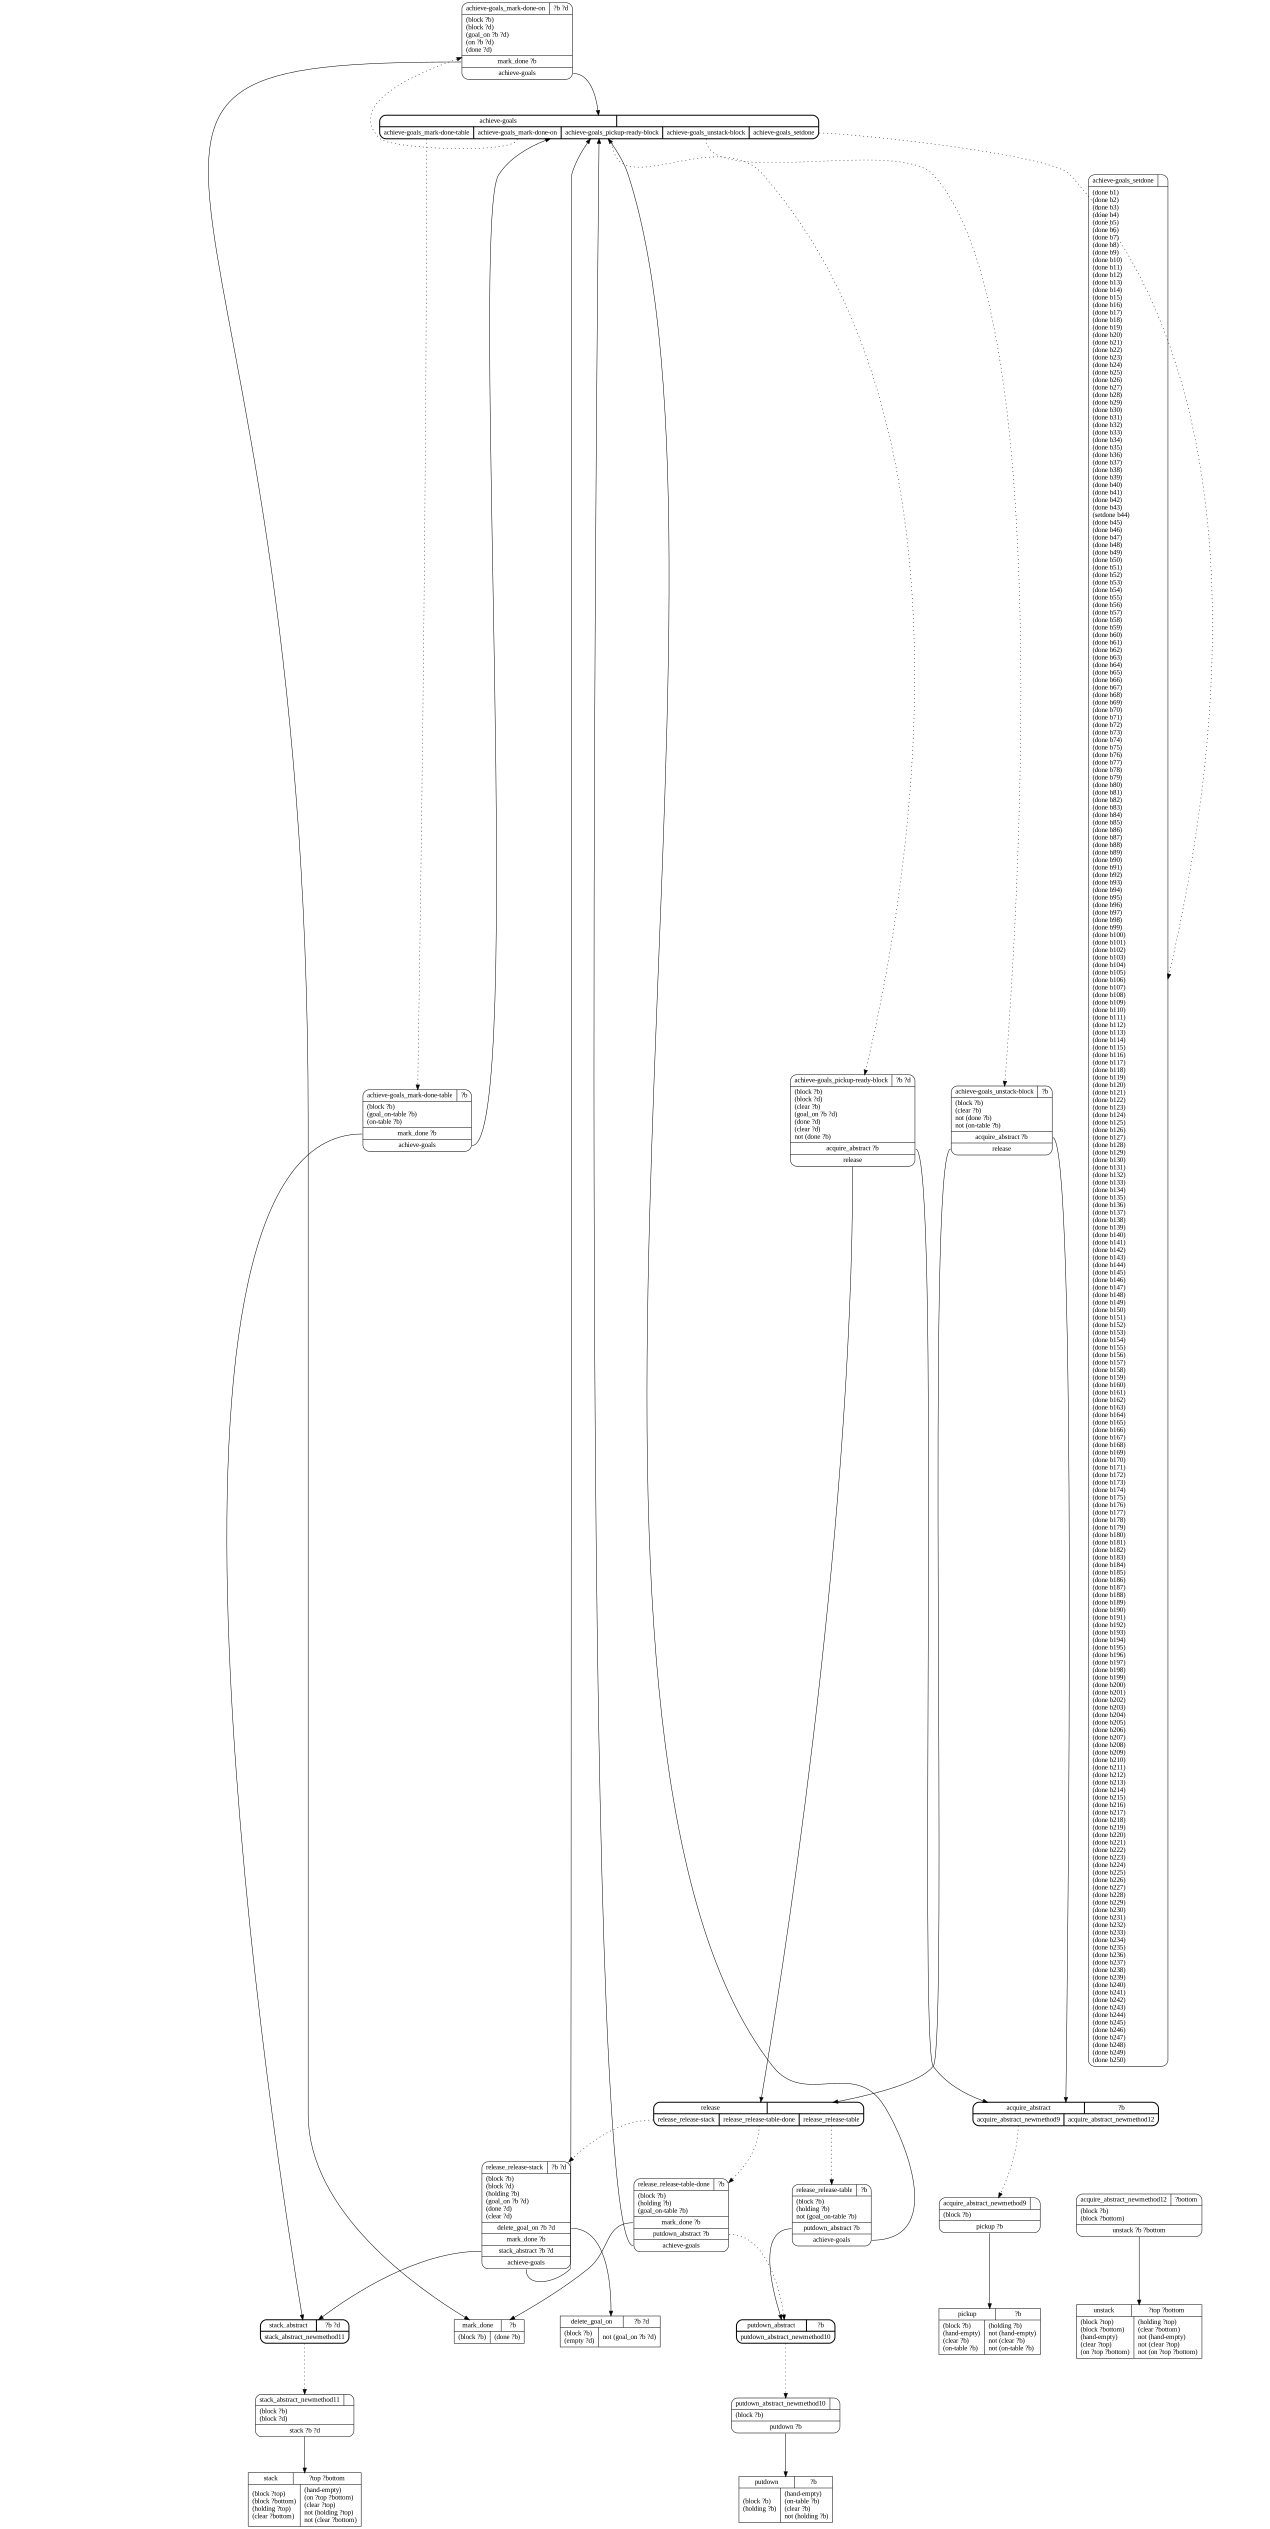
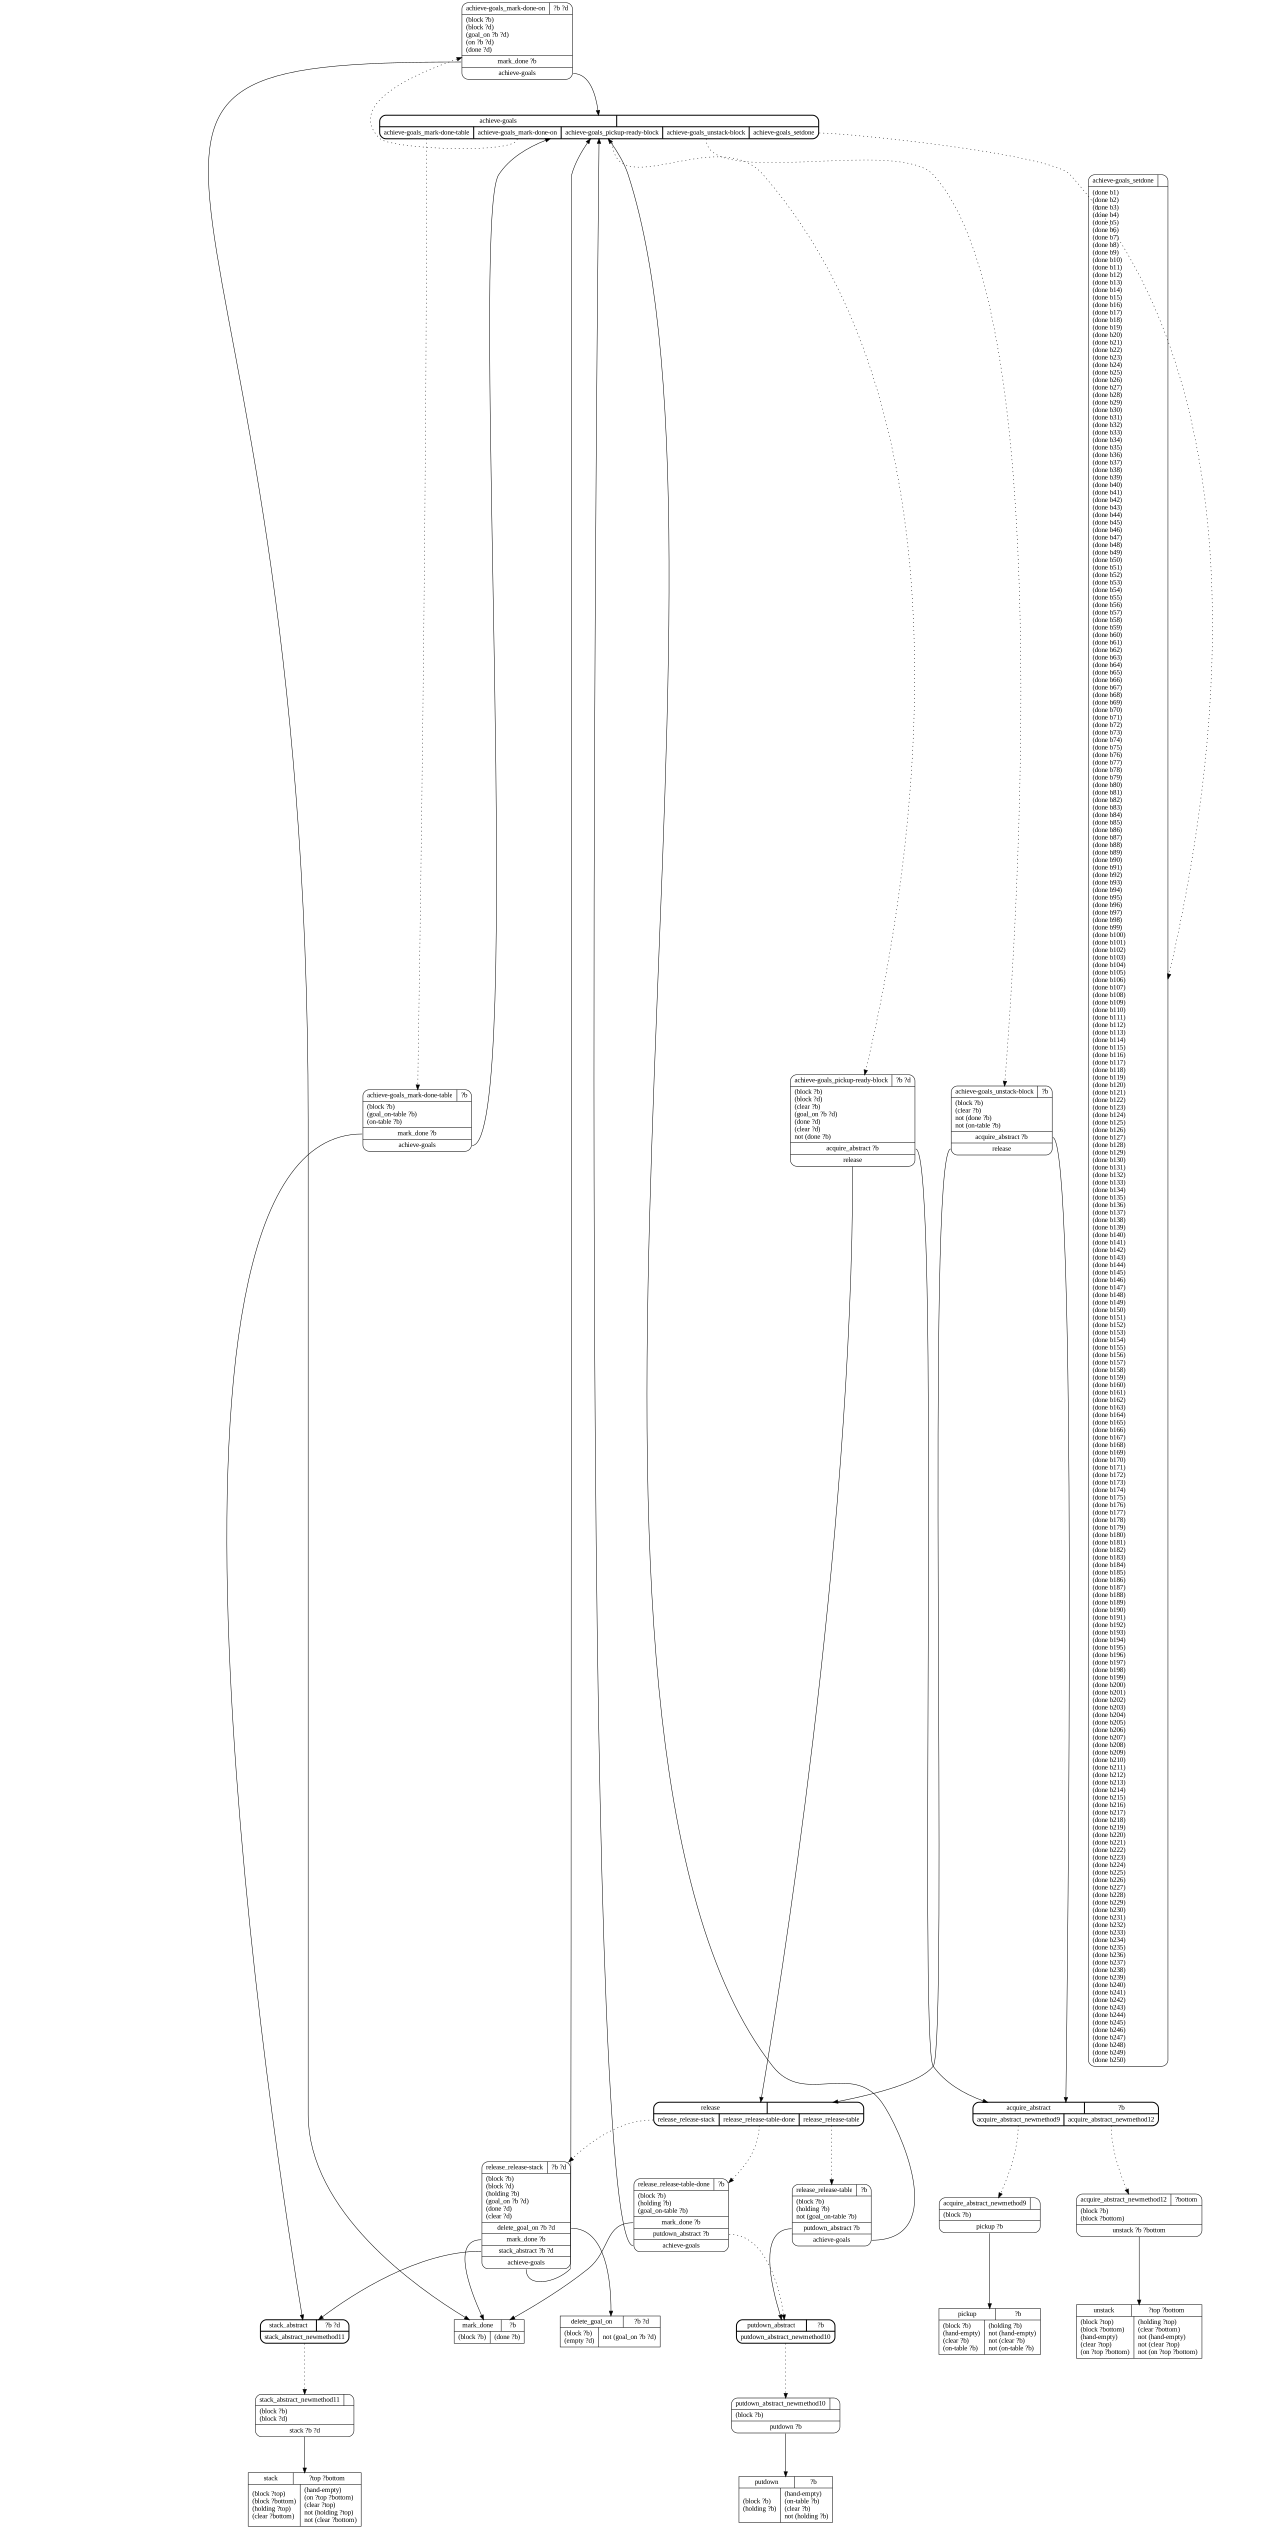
(1111, 515) -> (1107, 515)
none -> (1116, 2158)
none -> (467, 2274)
